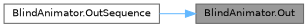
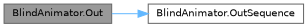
(172, 14) -> (125, 14)
